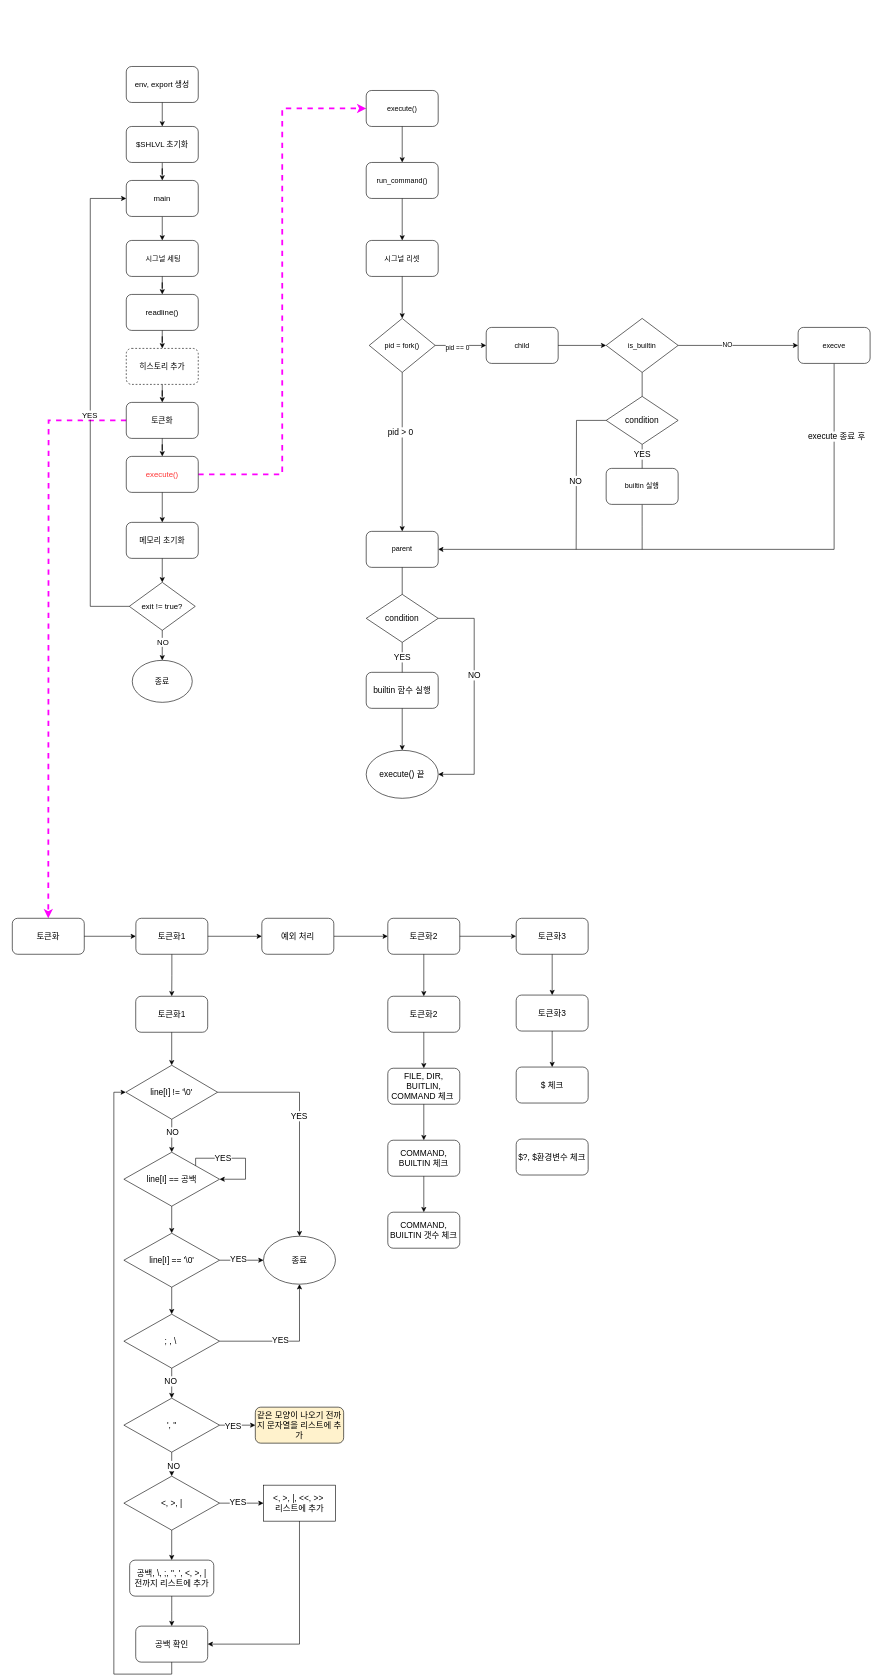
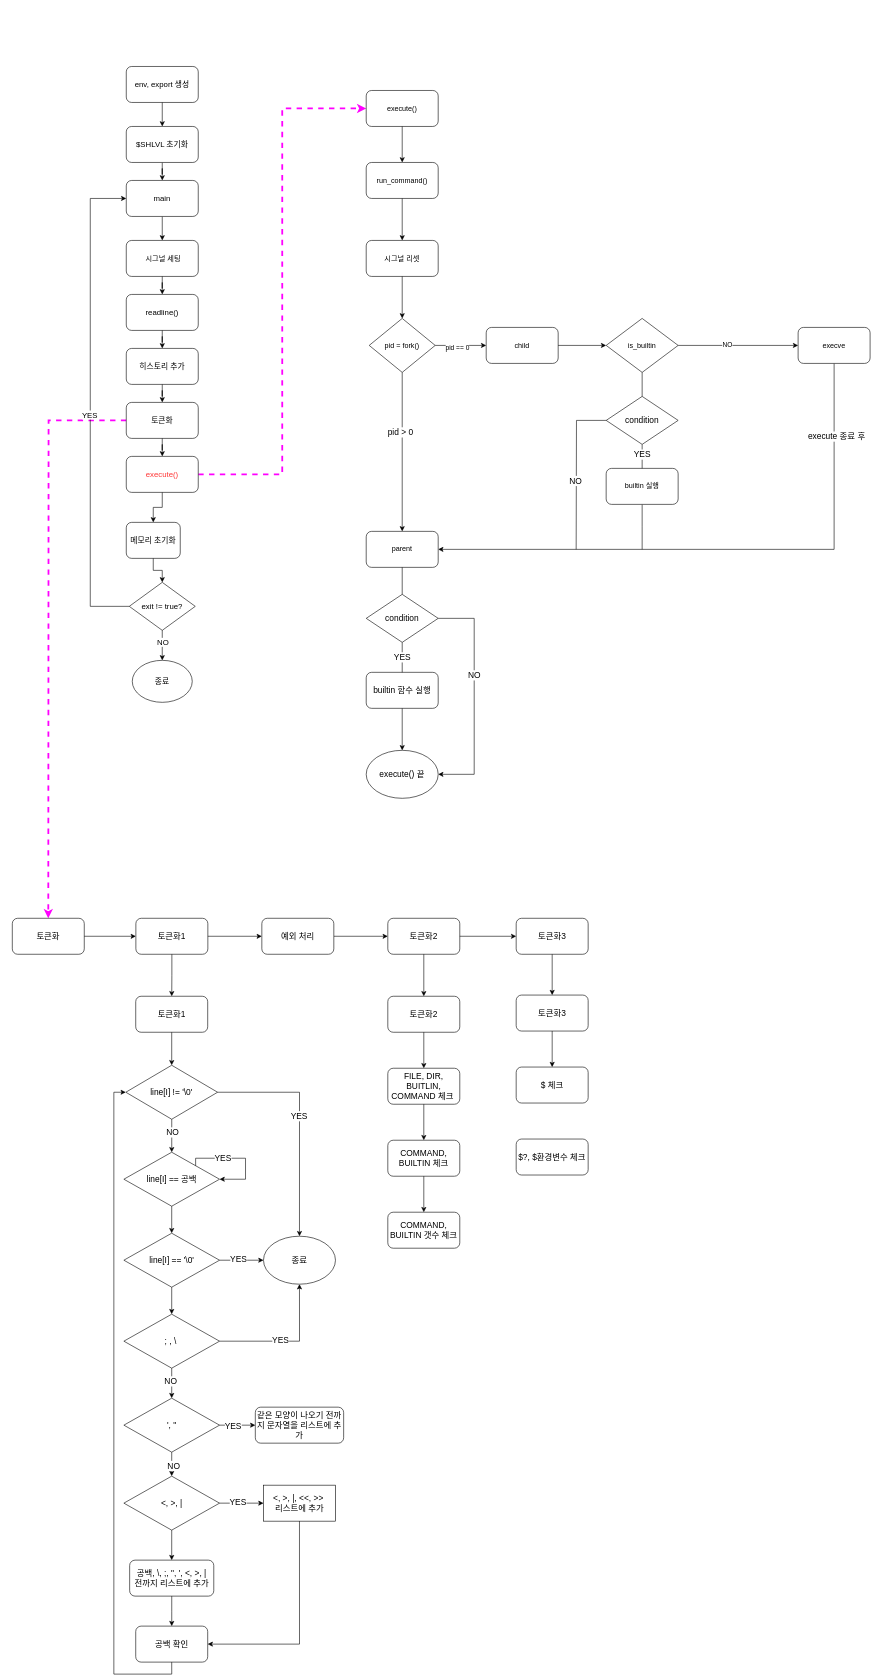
(162, 366) -> (162, 366)
(162, 540) -> (153, 540)
(300, 1425) -> (300, 1425)
